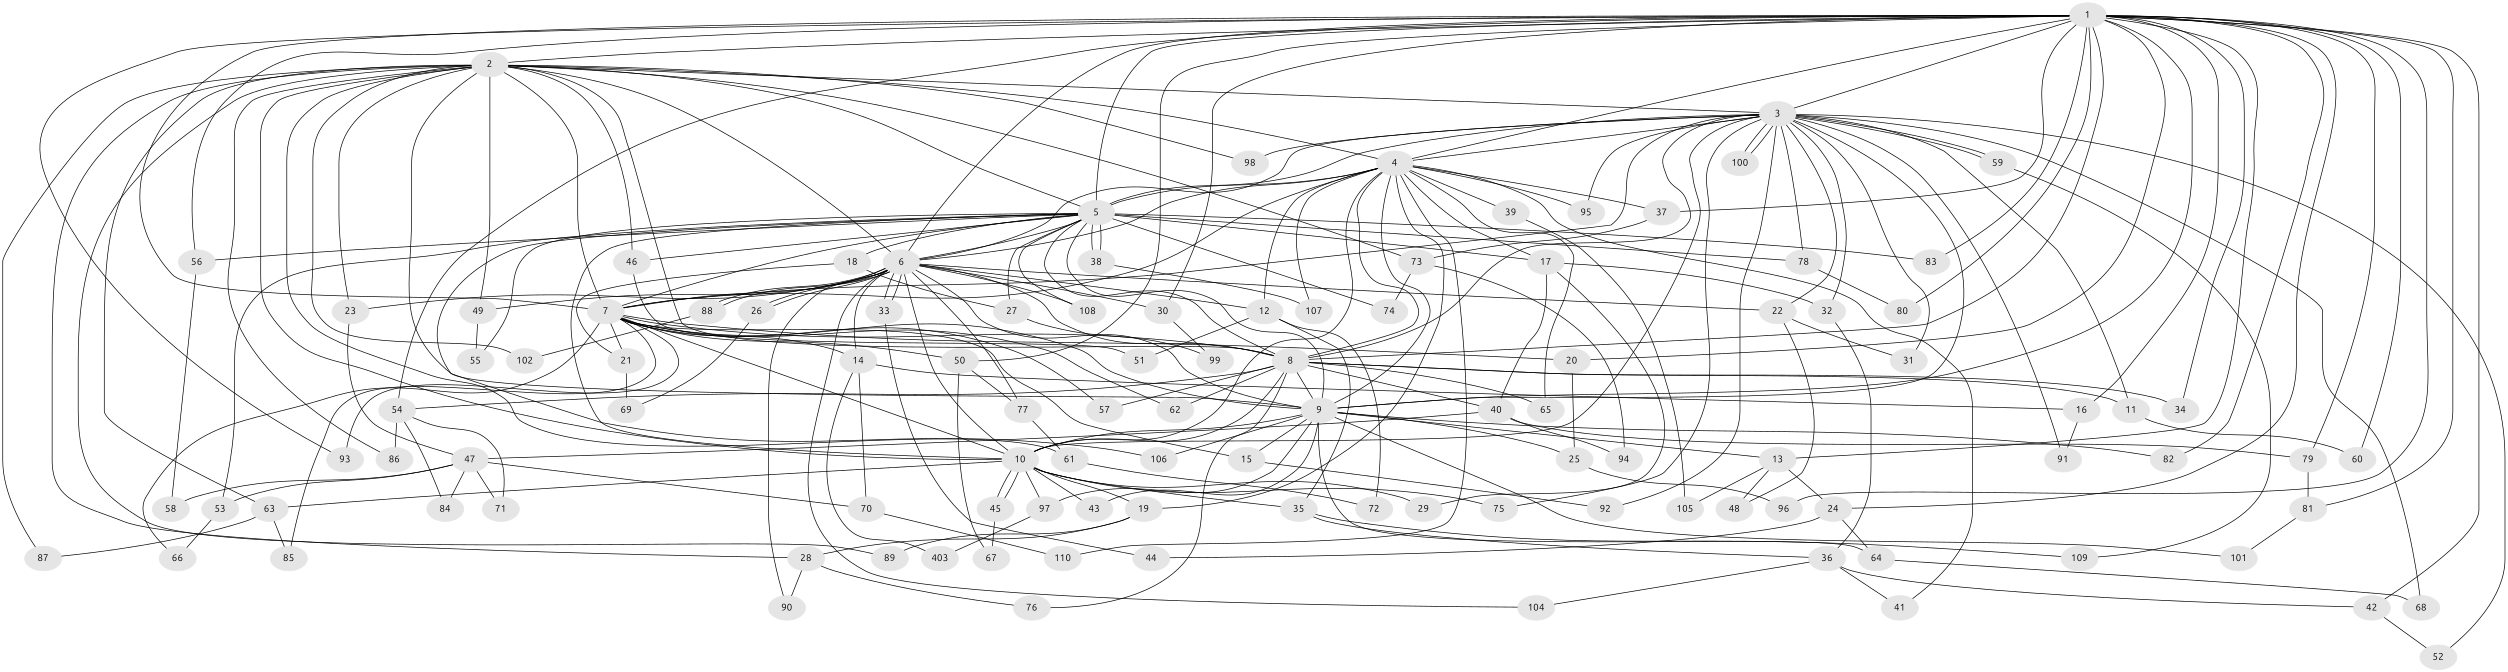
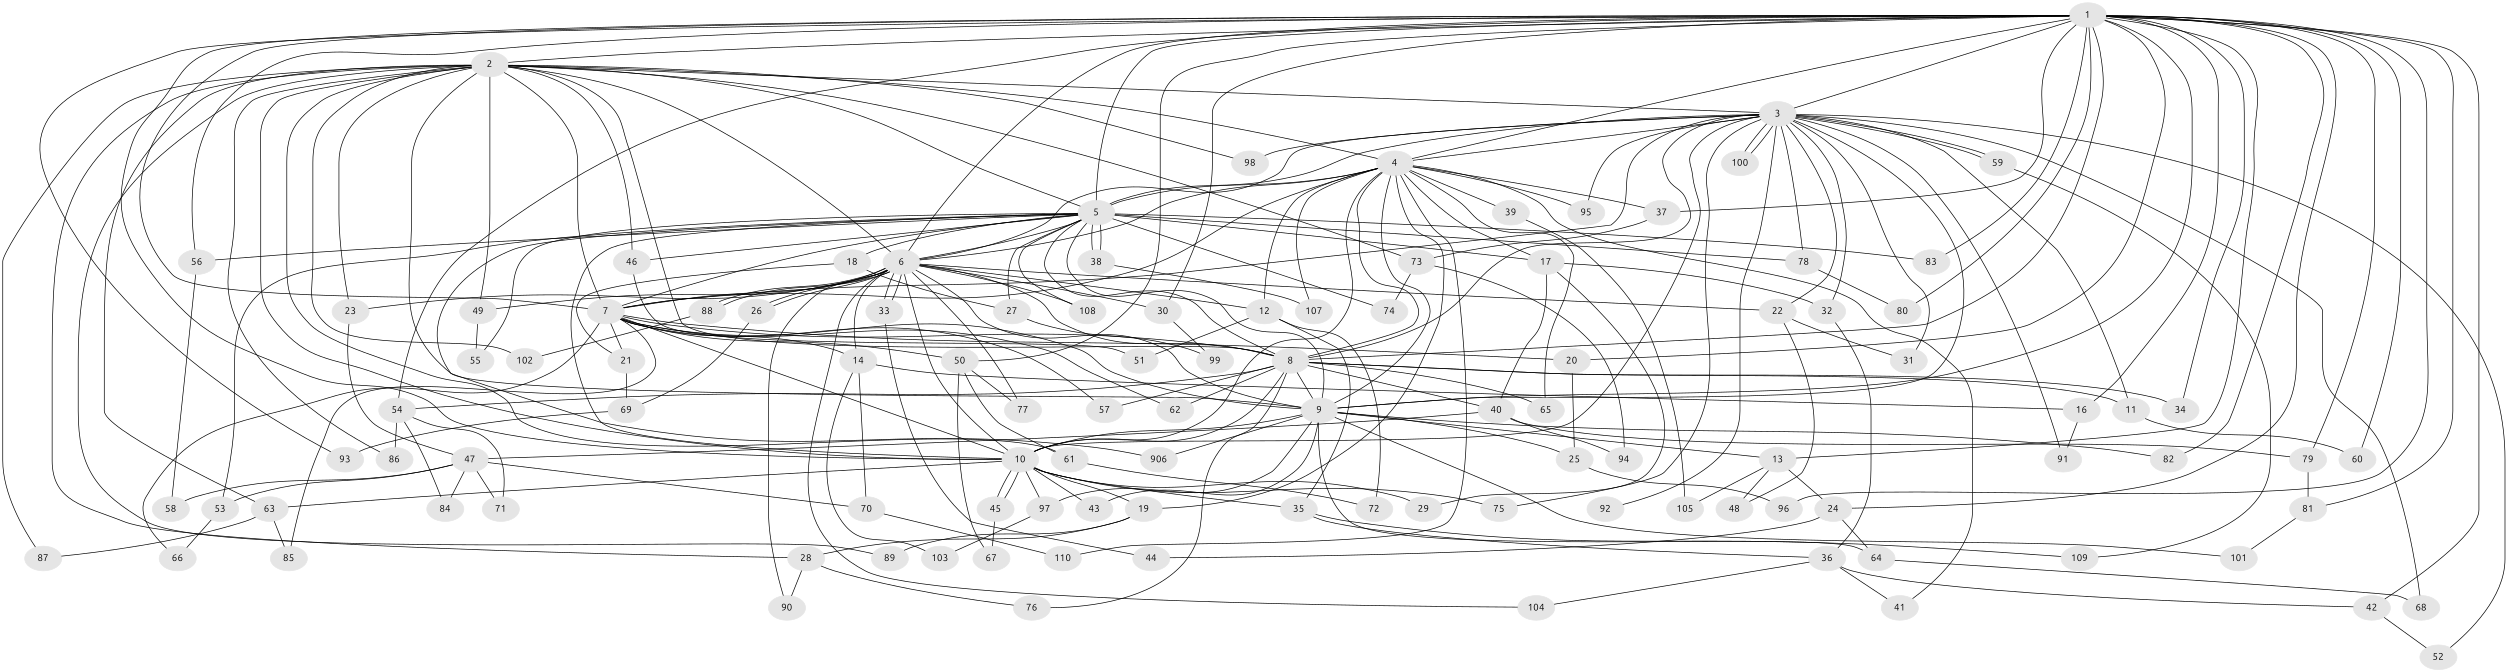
none -> (188, 66)
(652, 386) -> (482, 424)
(1045, 434) -> (1000, 424)
(1159, 460) -> (1159, 460)
(1247, 460) -> none
(940, 558) -> (940, 558)
